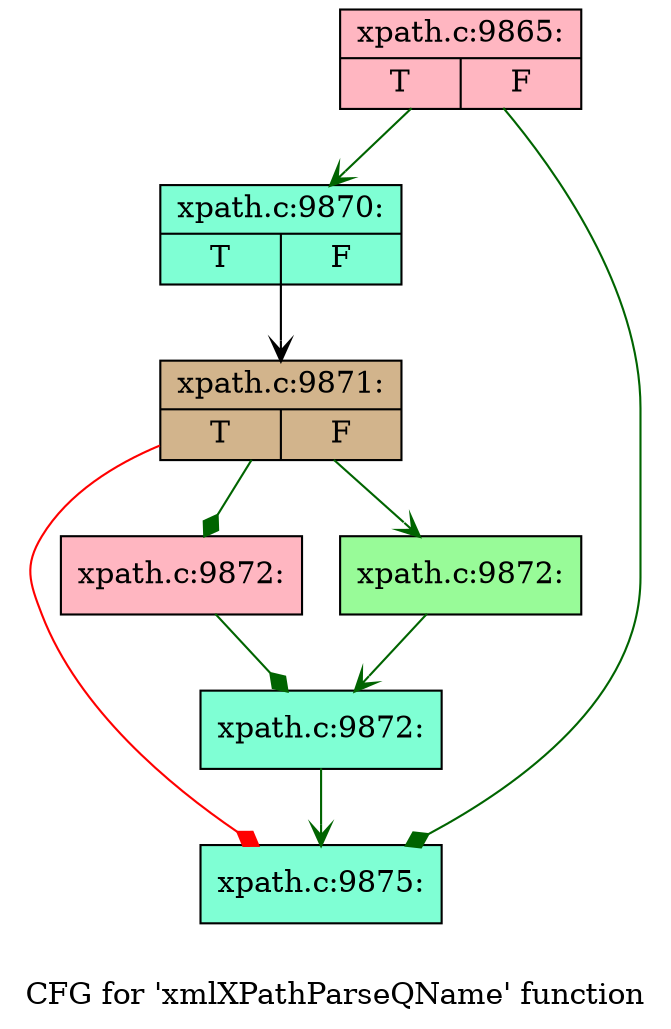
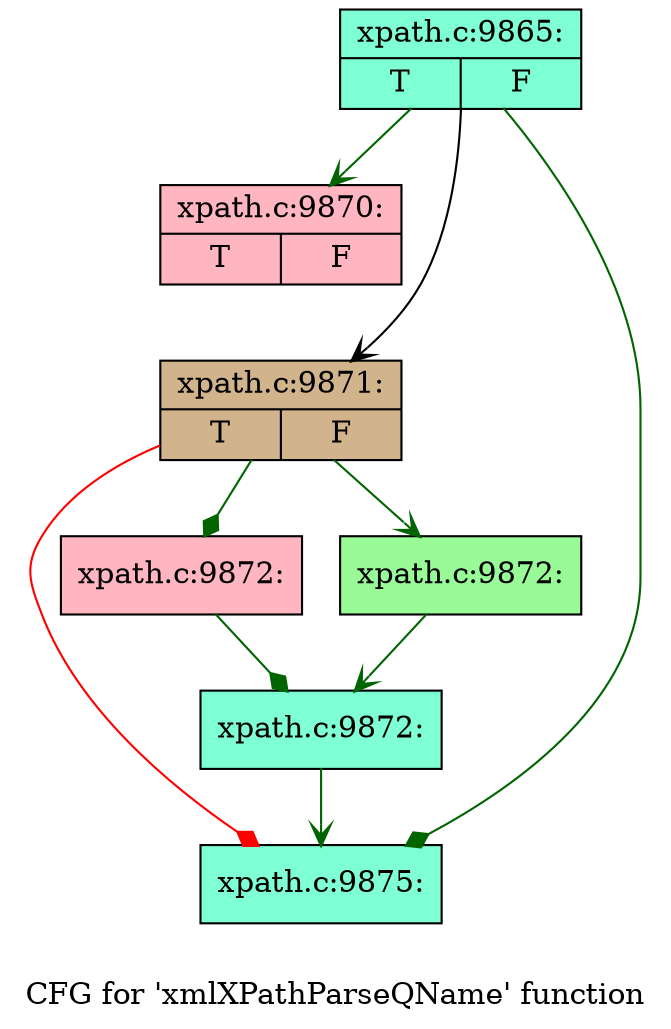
(461, 59) -> (461, 59)
(281, 235) -> (281, 235)
(281, 312) -> (440, 239)
